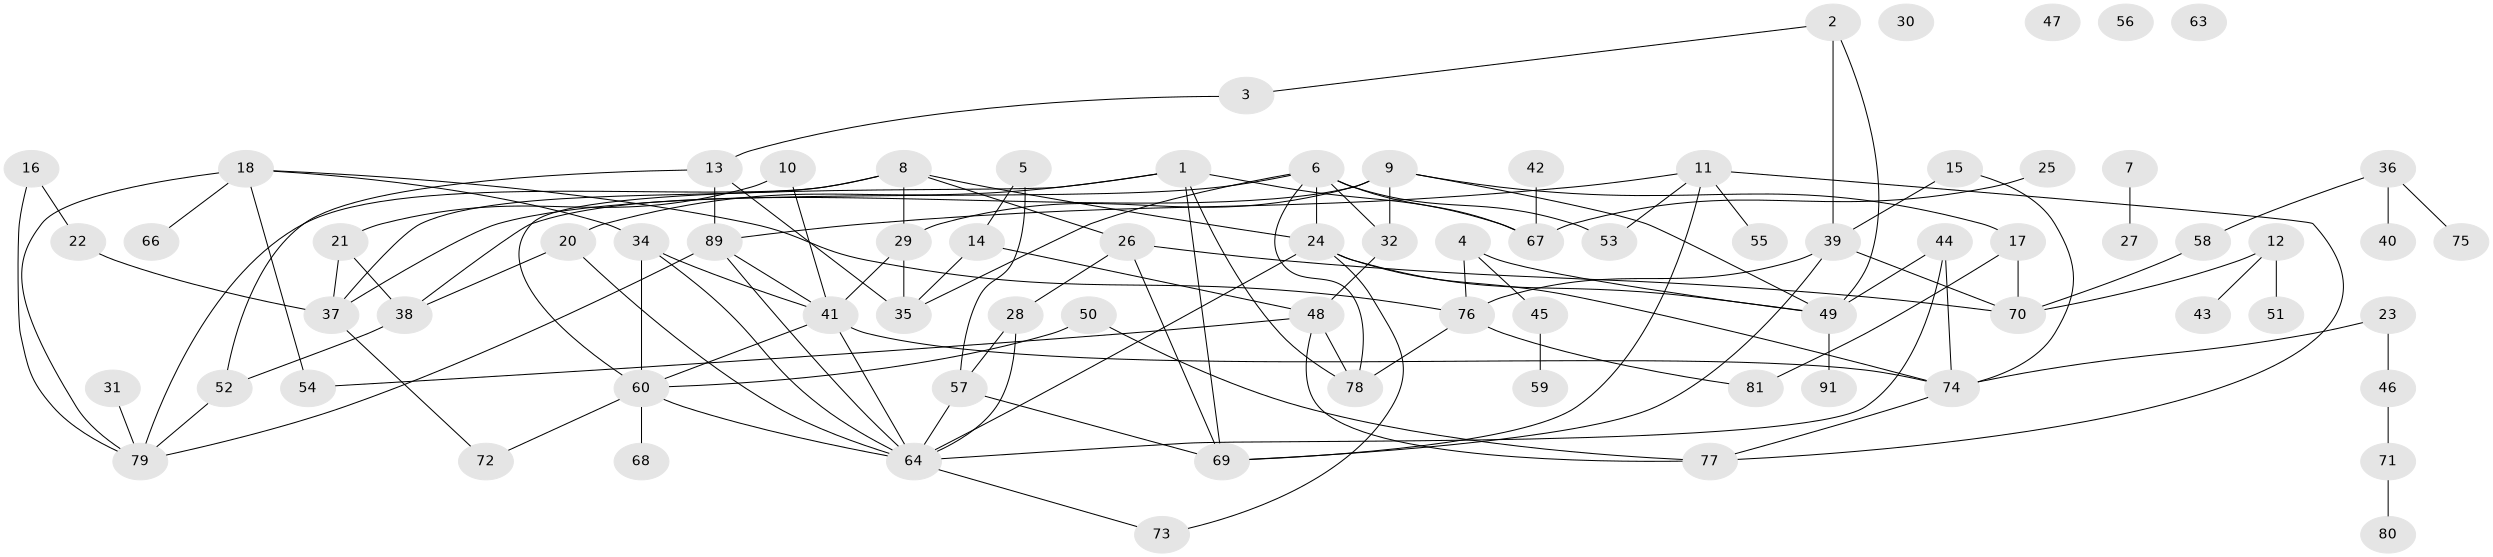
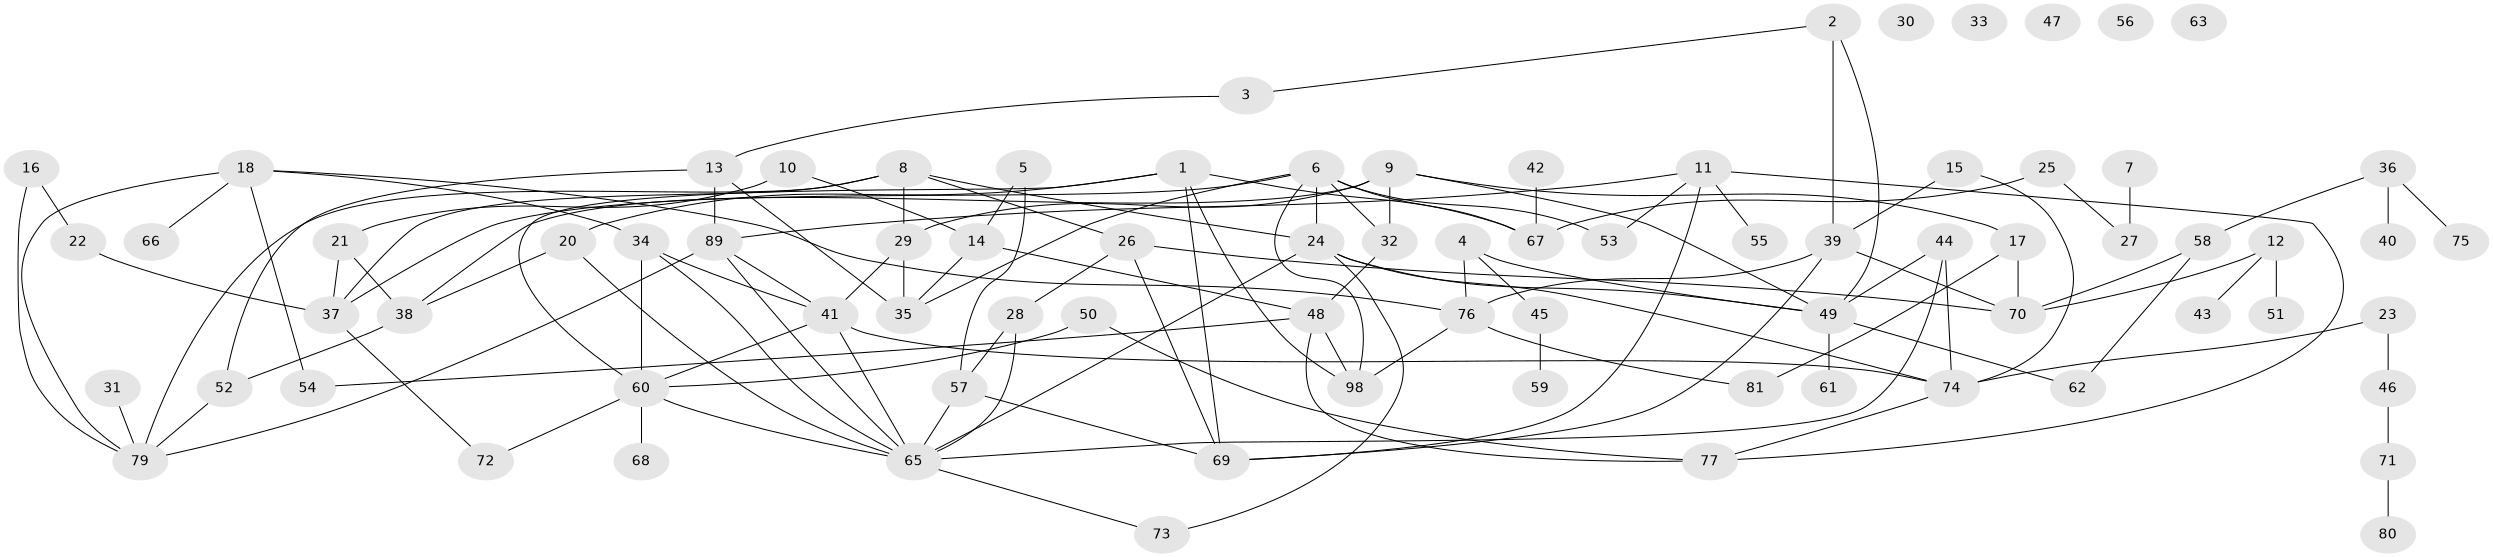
none -> (1979, 22)
none -> (2092, 209)
(813, 253) -> (892, 205)
(1355, 388) -> (1355, 388)
(1829, 388) -> (1829, 388)
none -> (2078, 388)
(914, 462) -> (914, 462)
